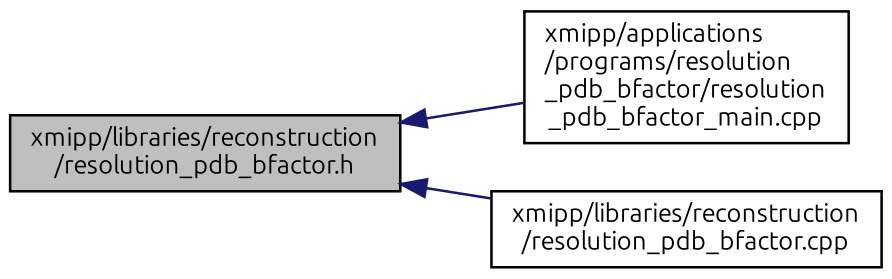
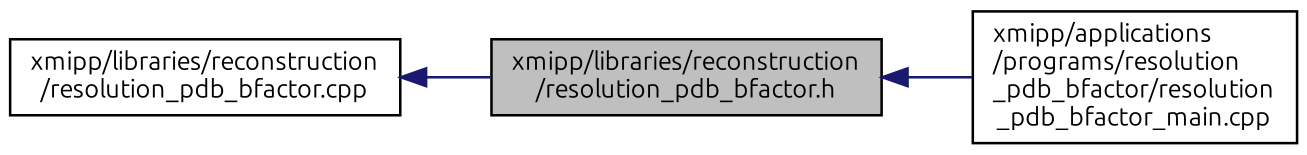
(458, 193) -> (459, 77)
